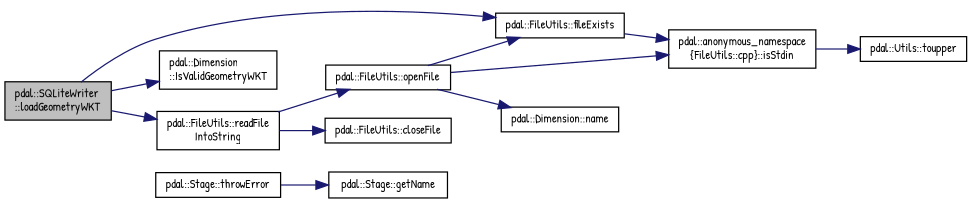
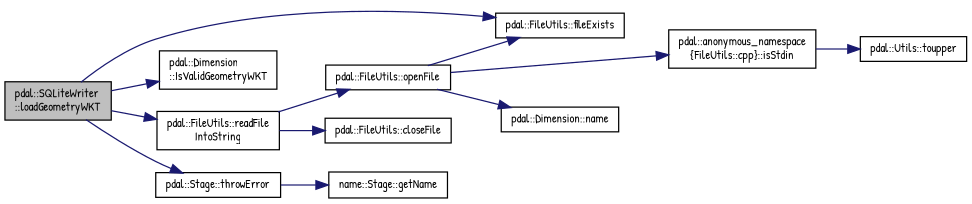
(640, 36) -> none
none -> (128, 146)
(388, 185) -> (388, 185)
